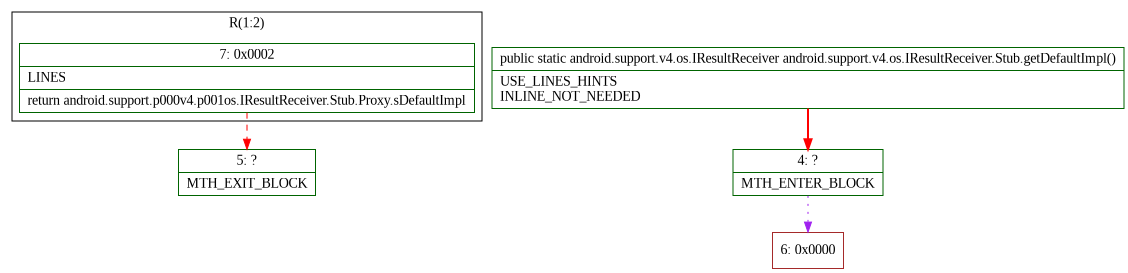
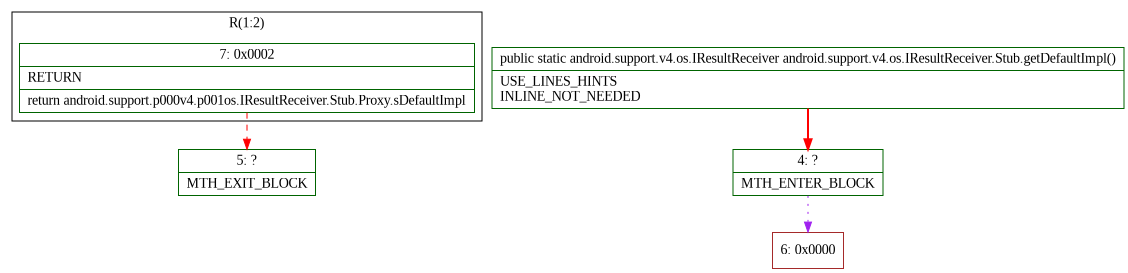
(47, 78) -> (55, 78)
